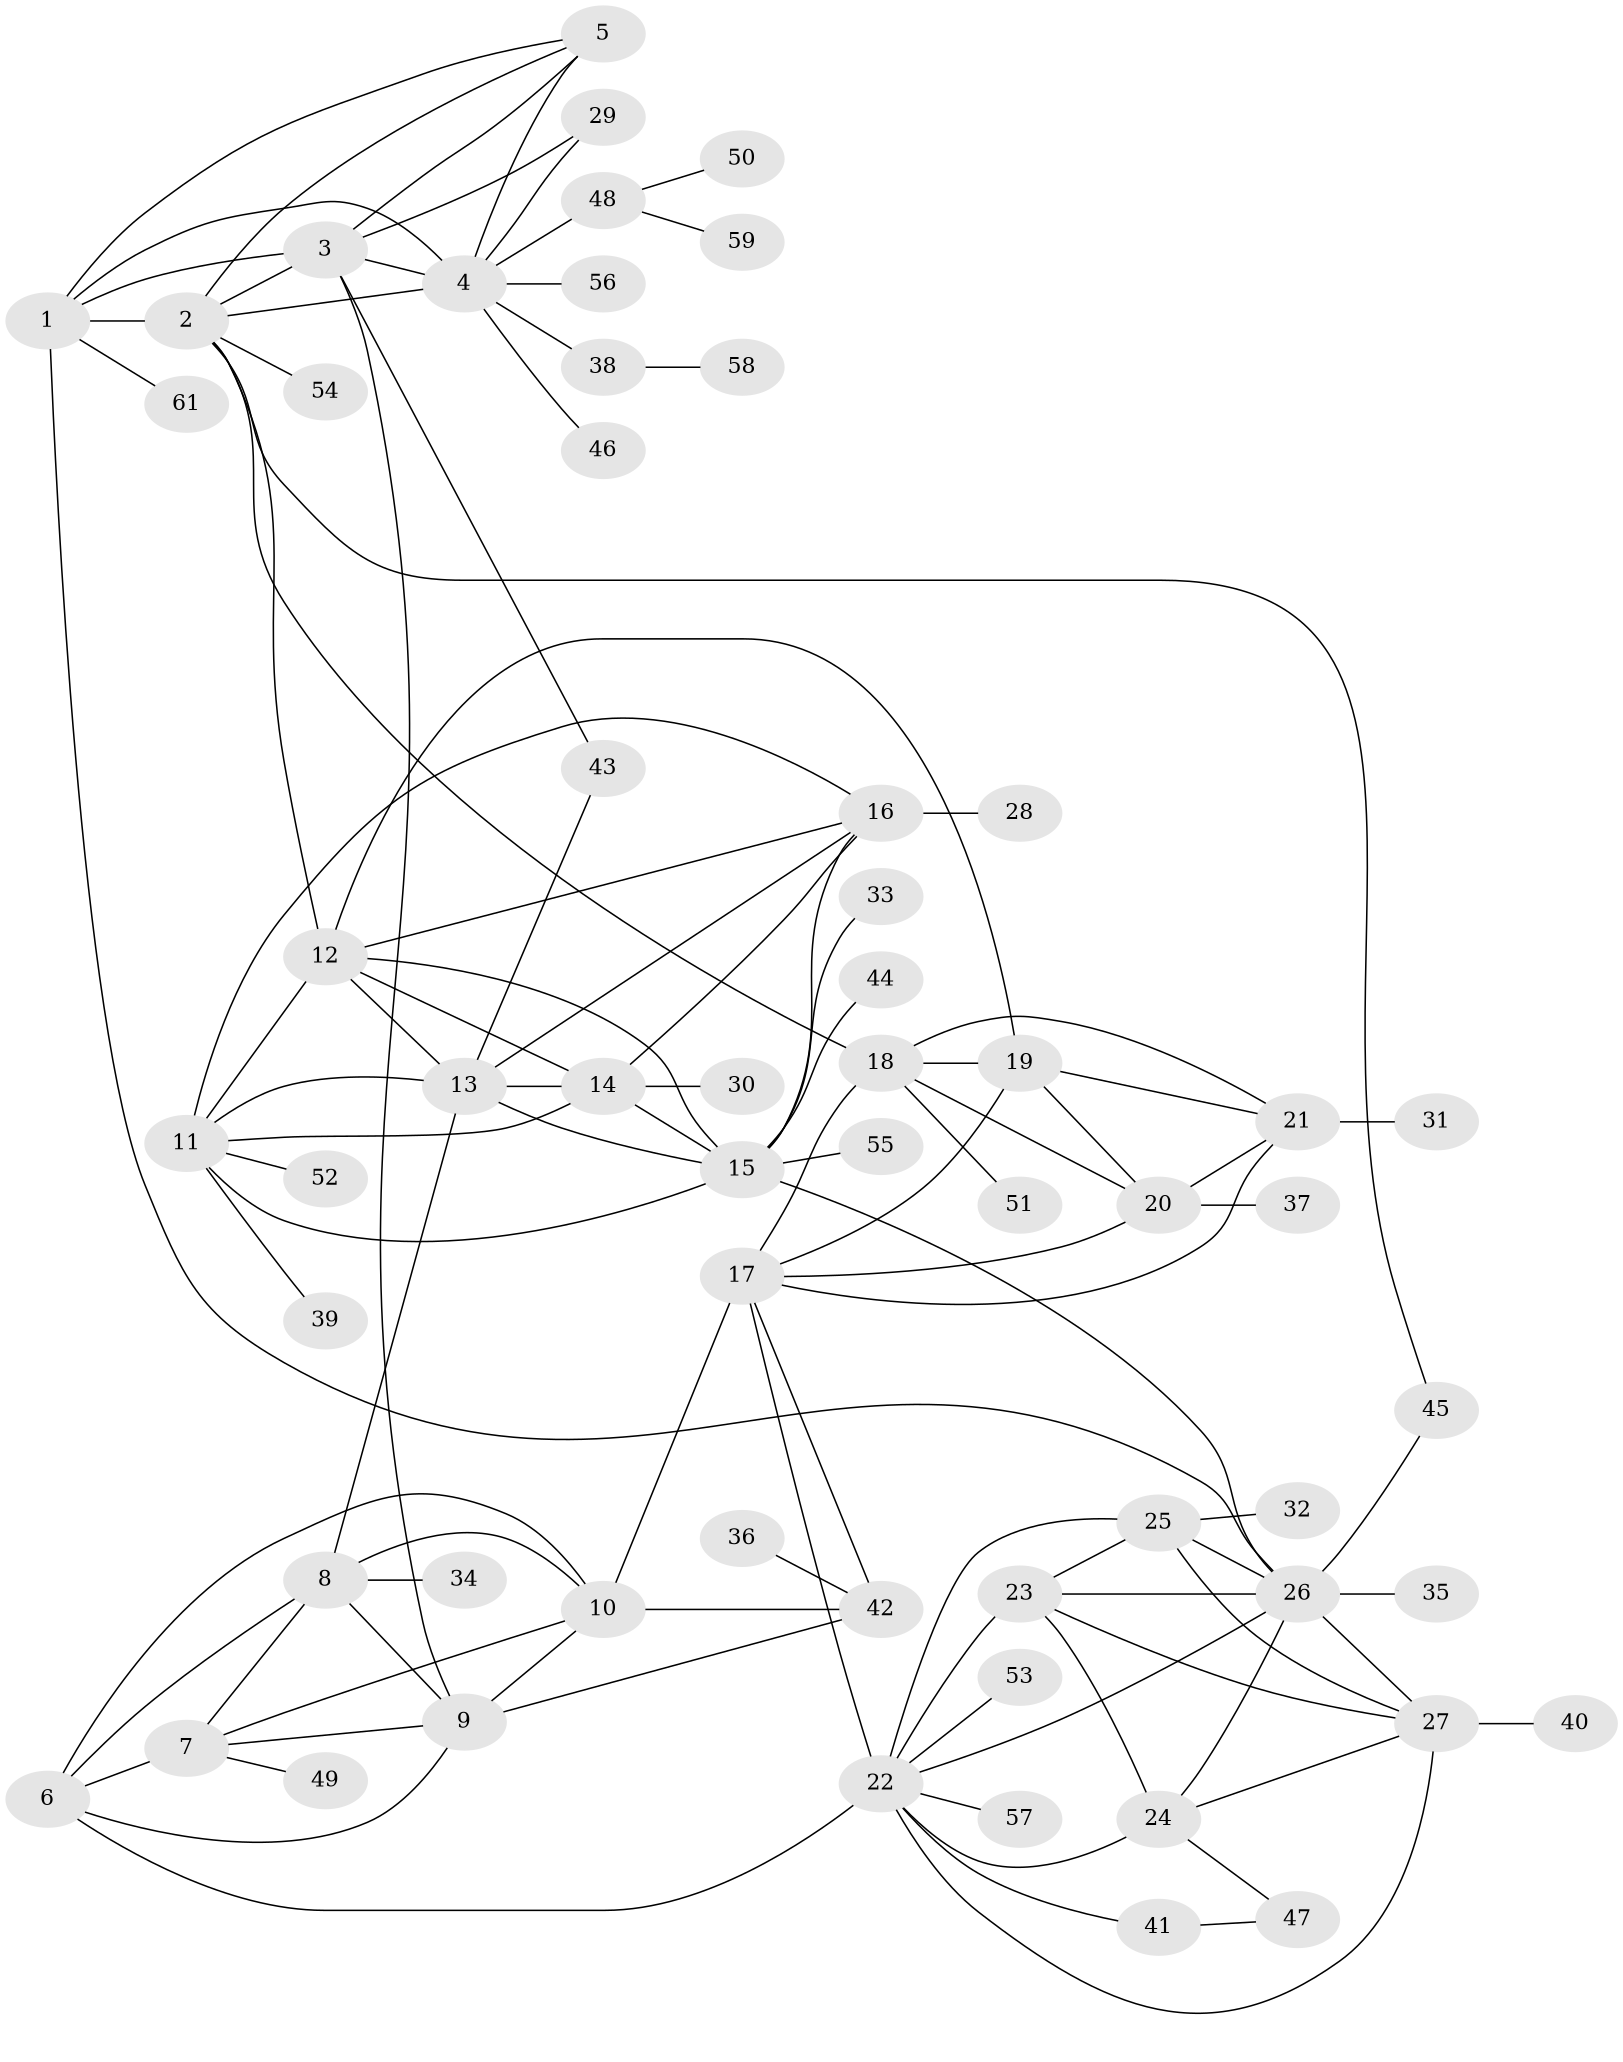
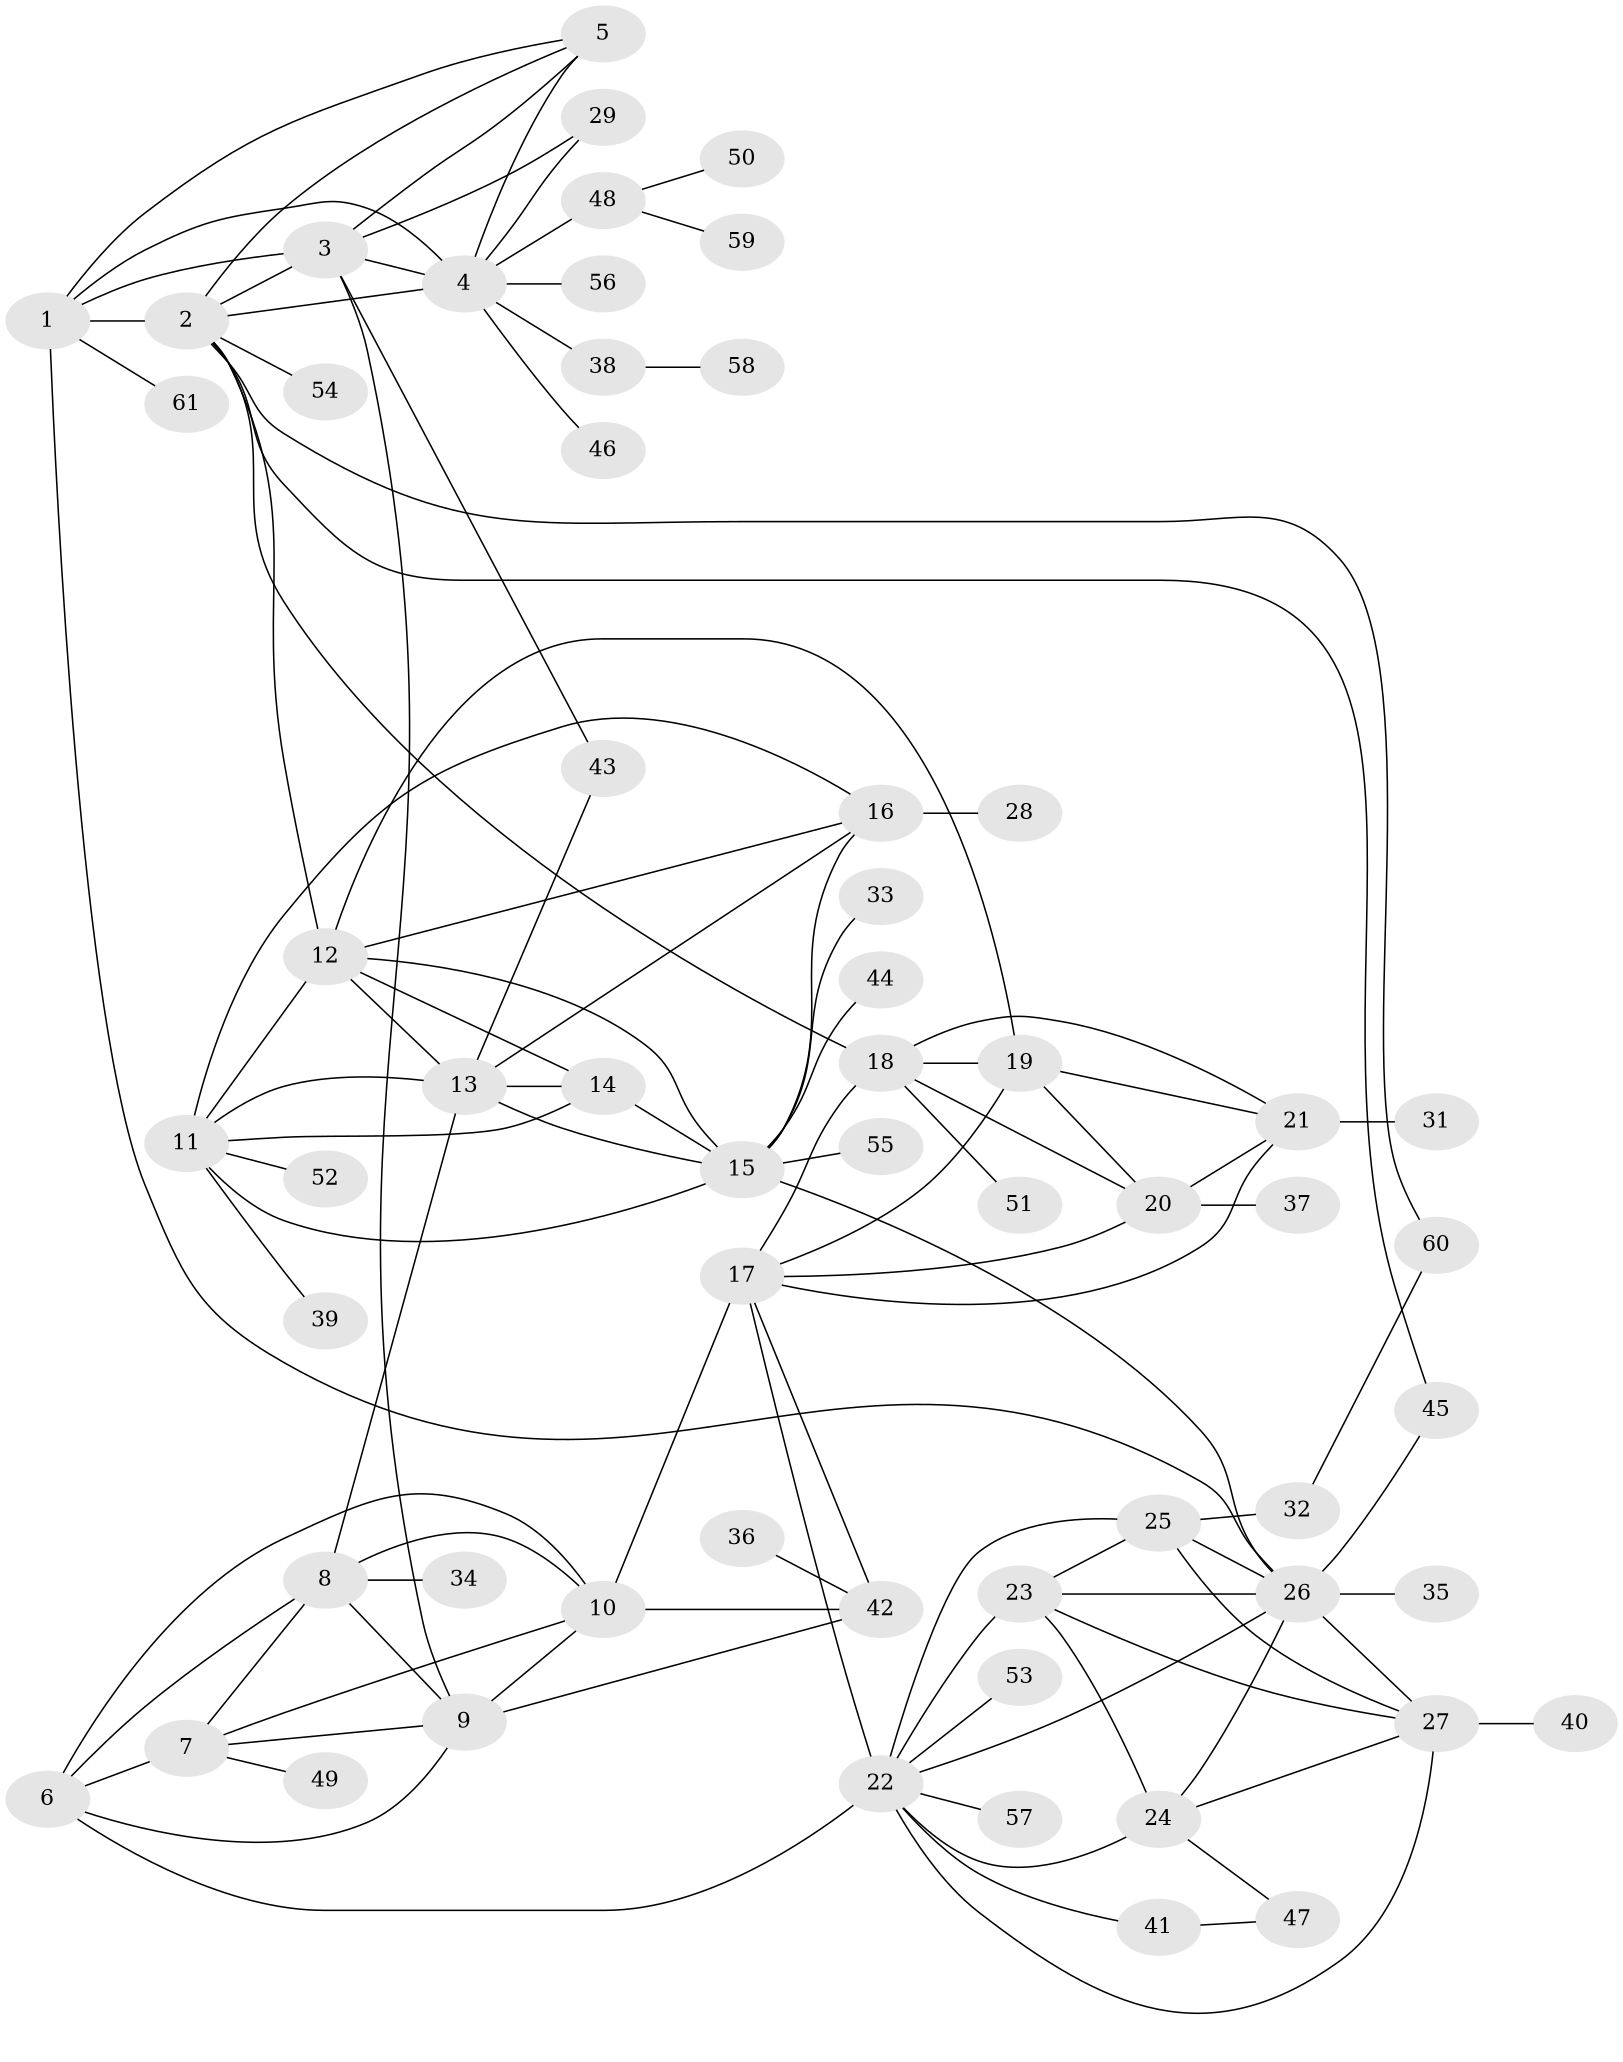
(748, 955) -> none
(742, 1086) -> none
none -> (1437, 1245)
